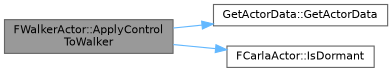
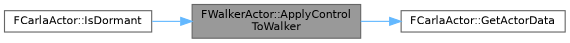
(301, 15) -> (483, 21)
(194, 47) -> (166, 21)
